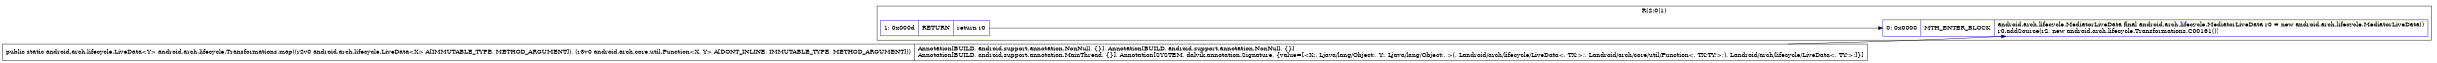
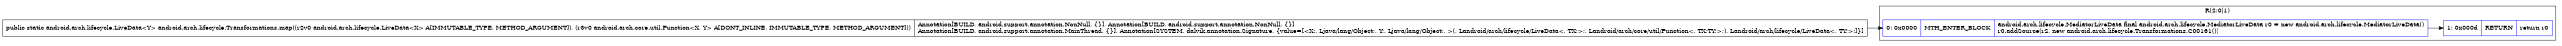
(1434, 28) -> (2434, 28)
